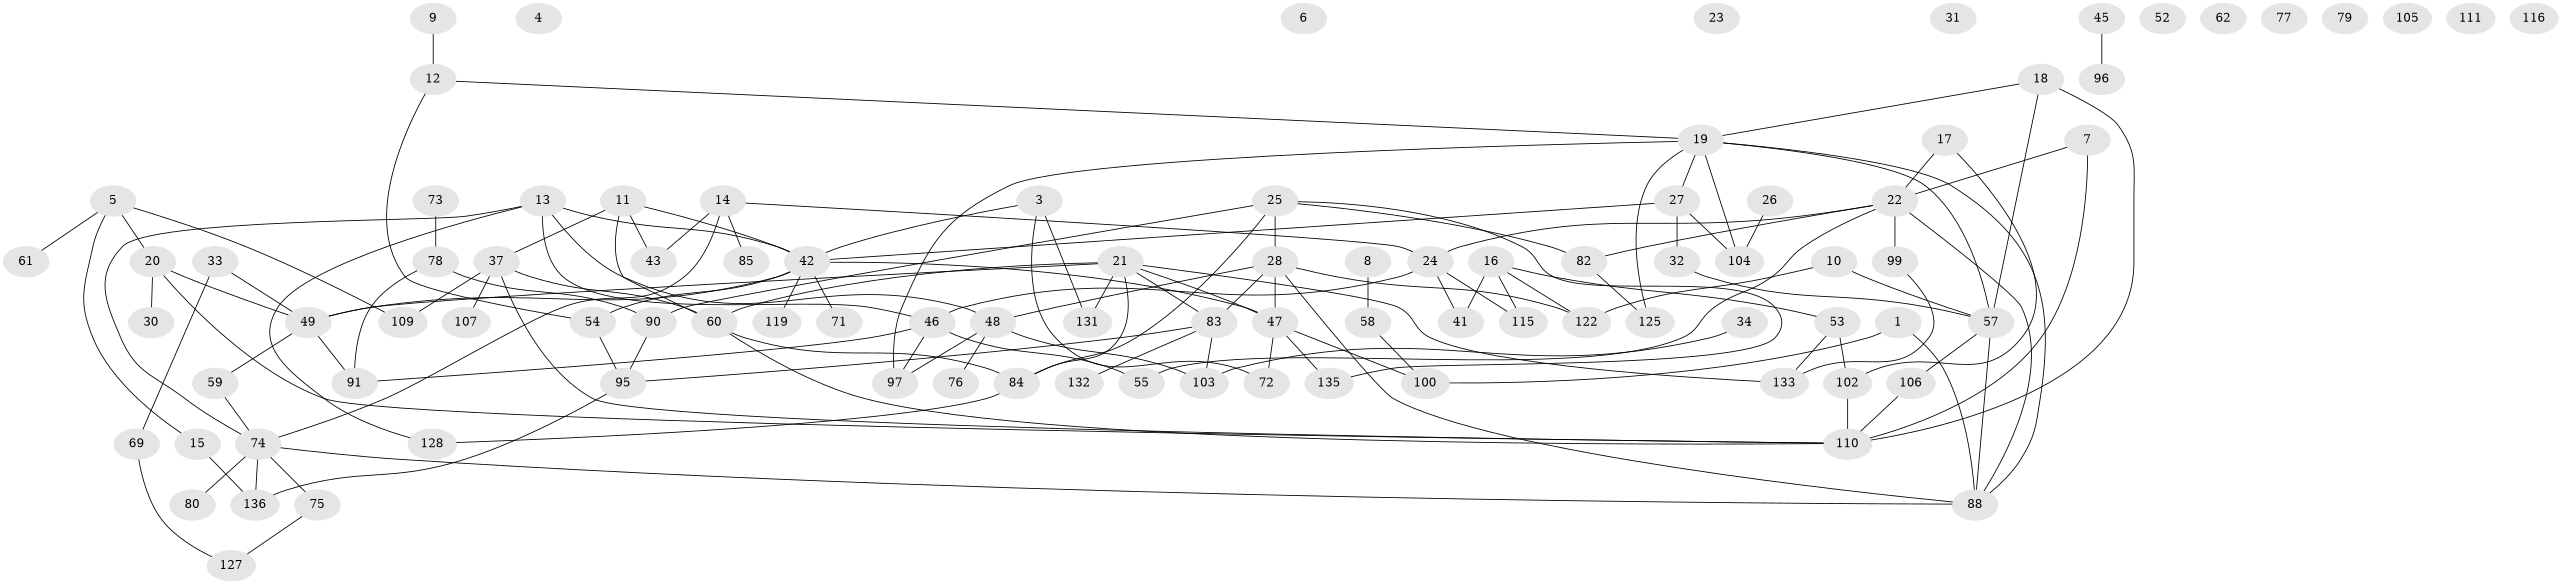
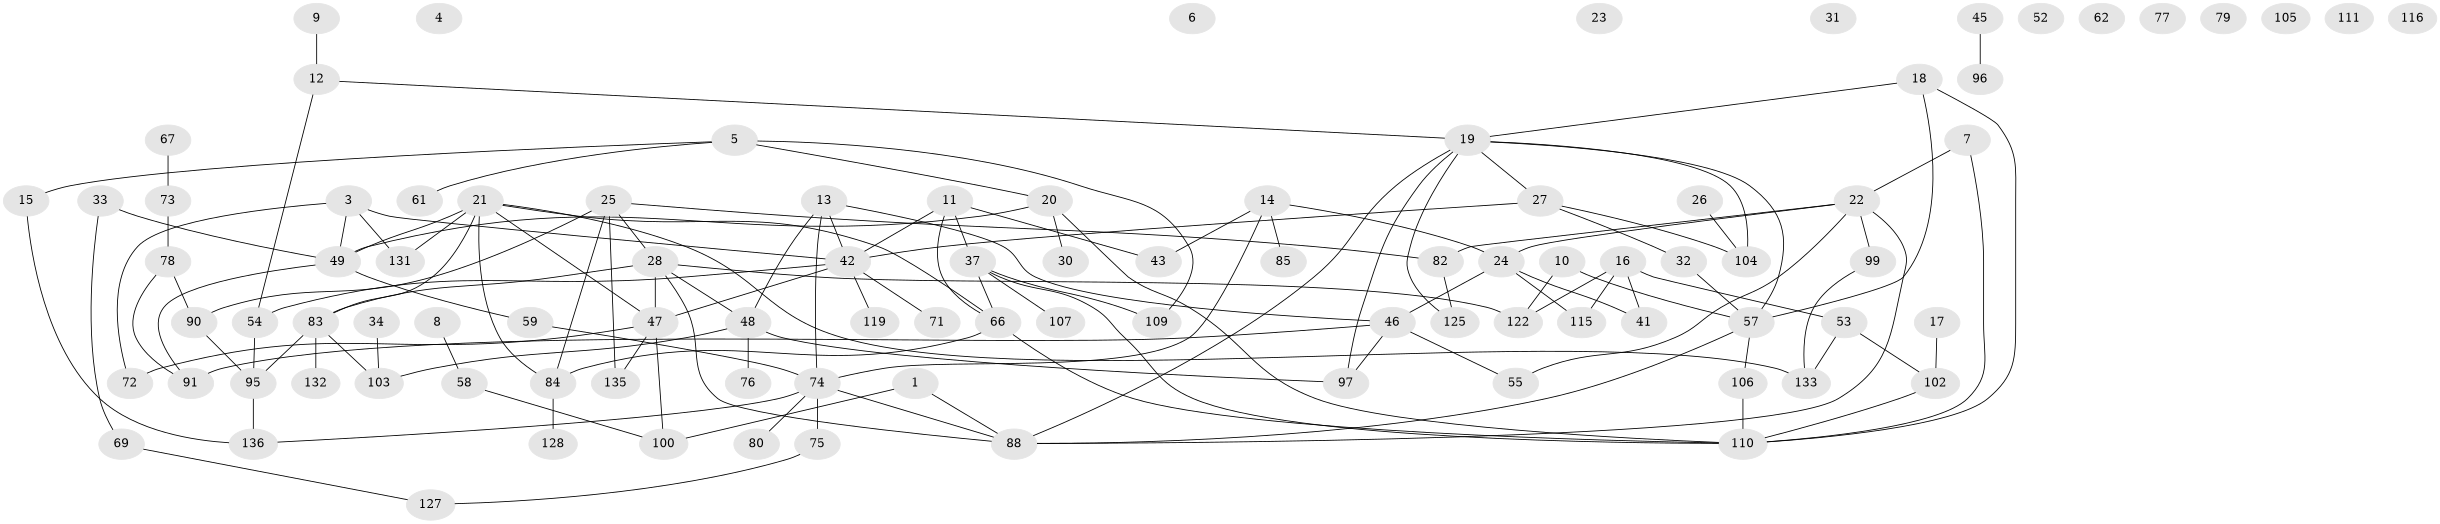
none -> (168, 140)
(1922, 168) -> none
(299, 288) -> none
(560, 299) -> (343, 231)
(714, 323) -> (998, 323)
